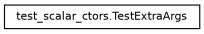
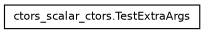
(102, 17) -> (102, 17)
